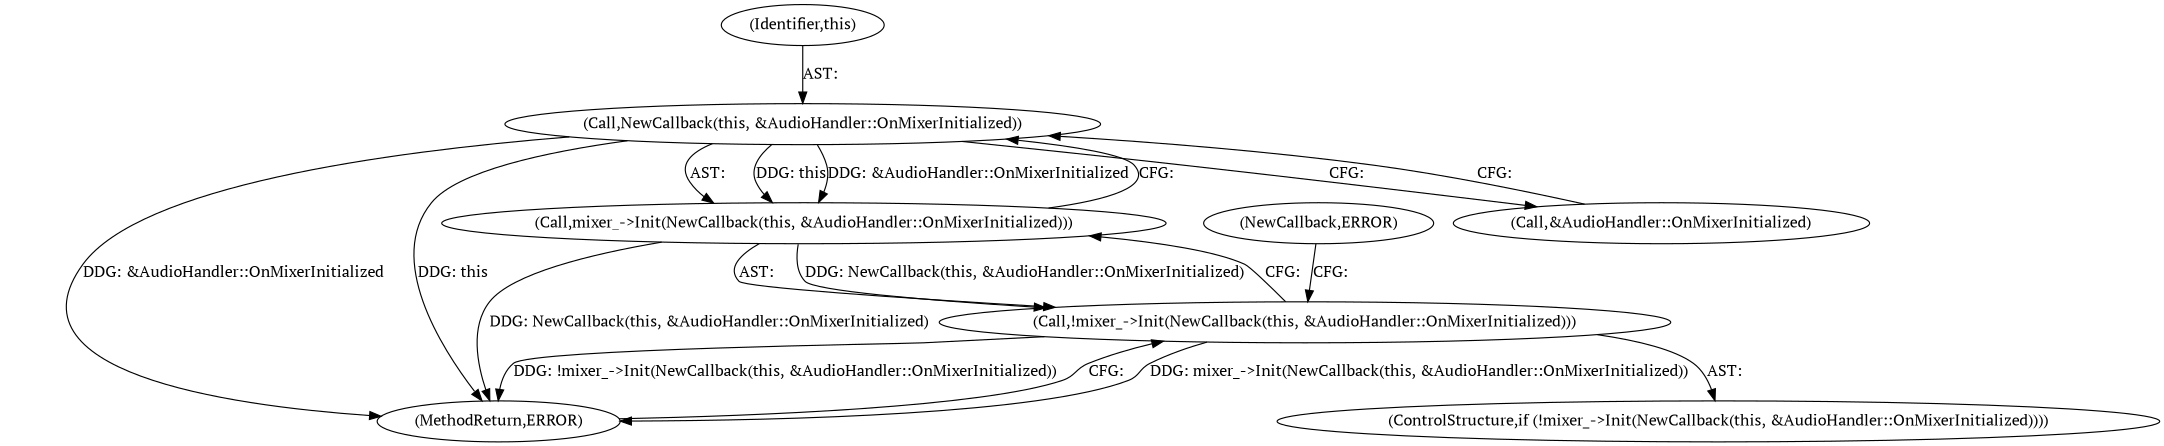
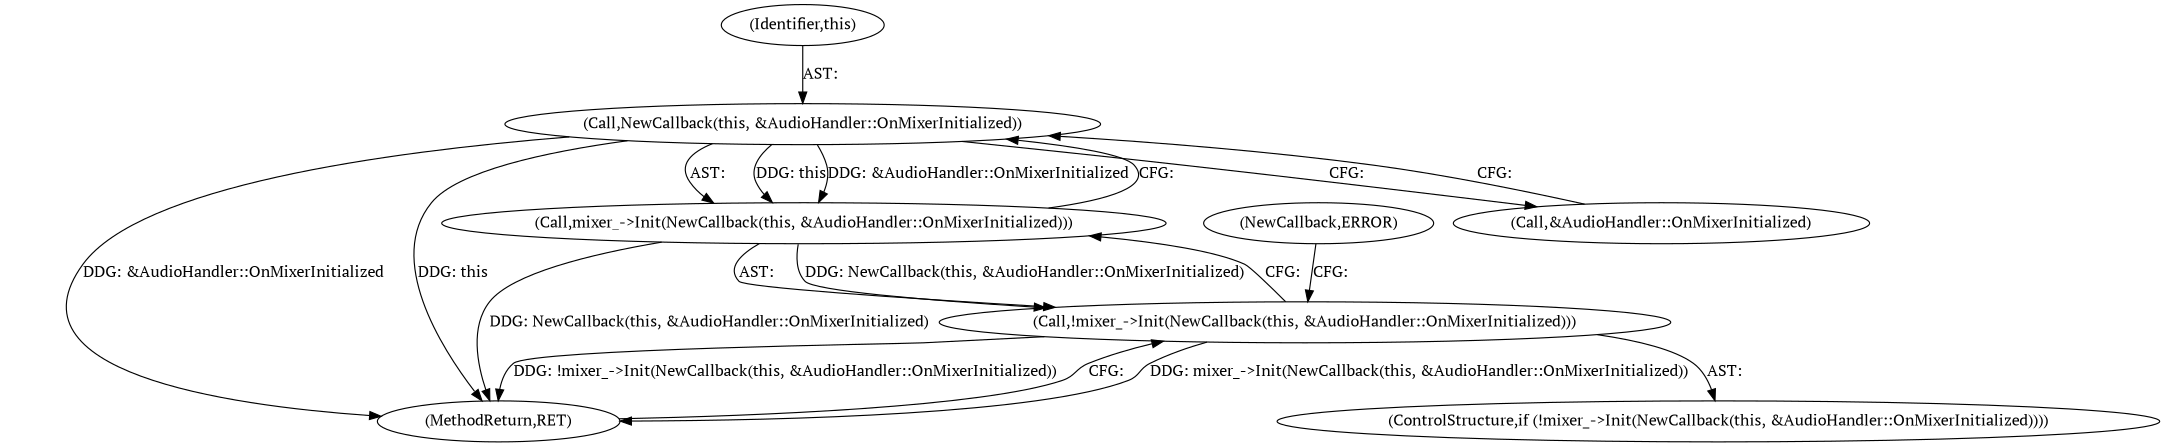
(499, 421) -> (499, 421)
